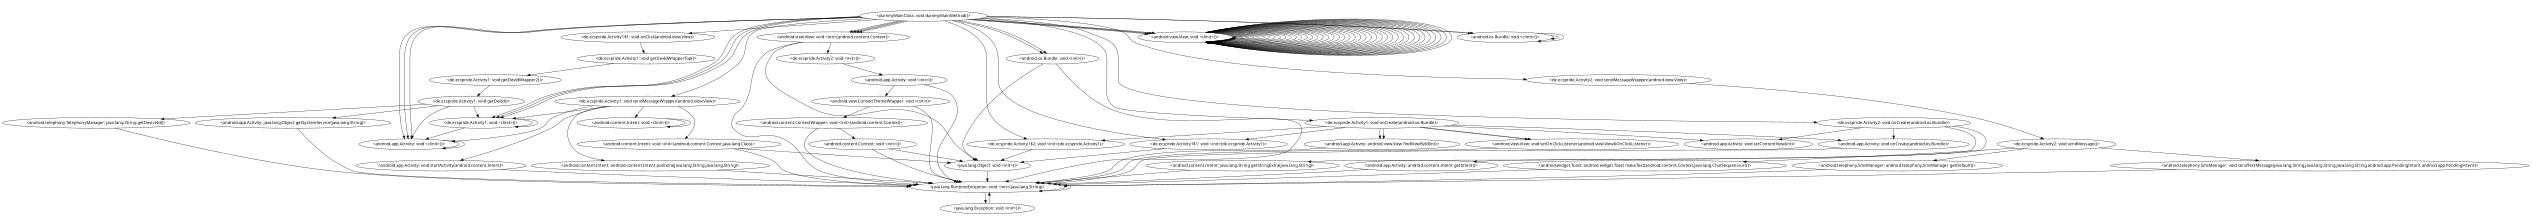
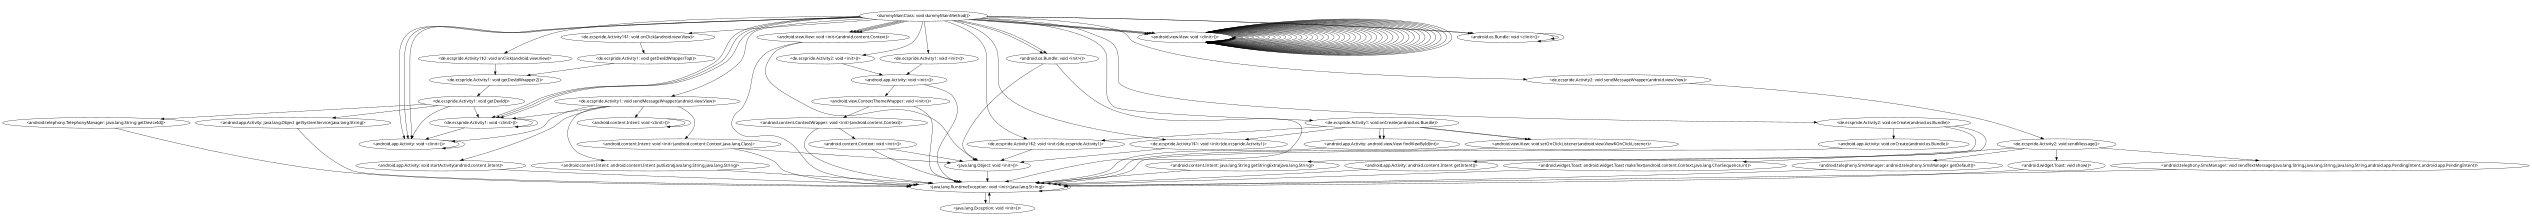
(830, 47) -> (901, 48)
none -> (495, 59)
none -> (929, 59)
(1645, 132) -> none
(1748, 144) -> none
none -> (2057, 166)
